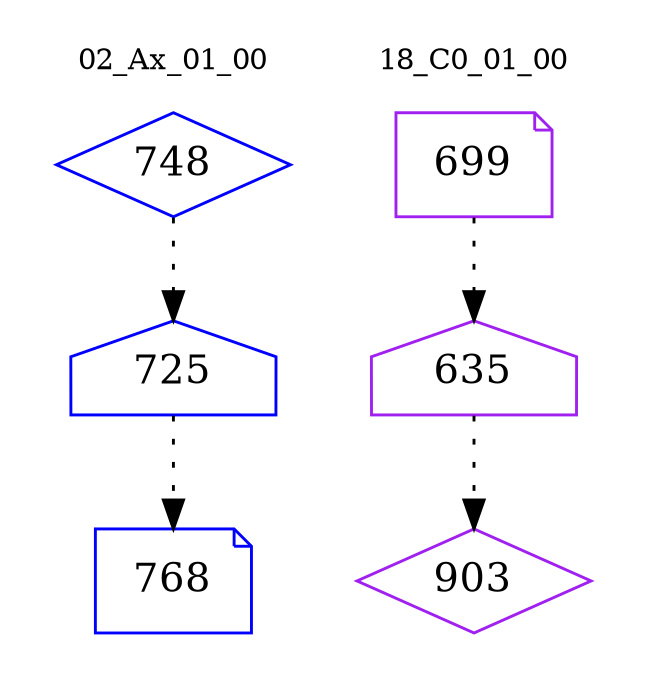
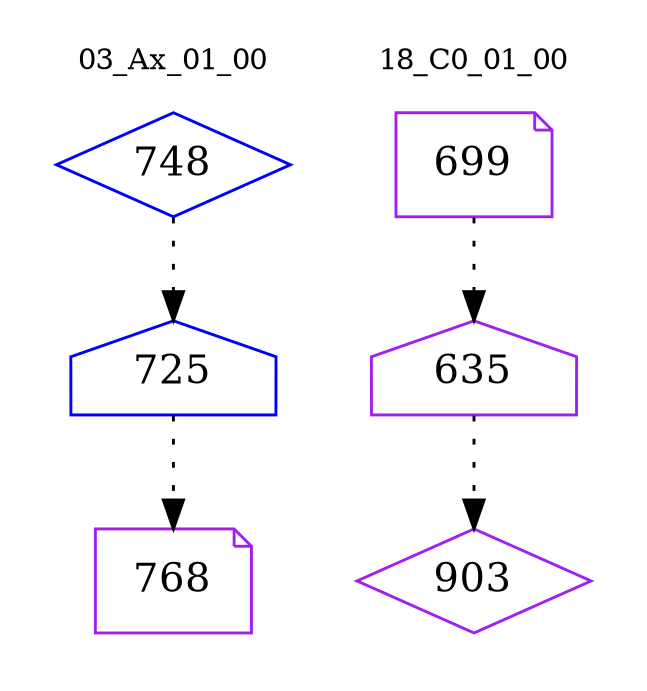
(173, 62) -> (173, 62)
(173, 581) -> (173, 581)
